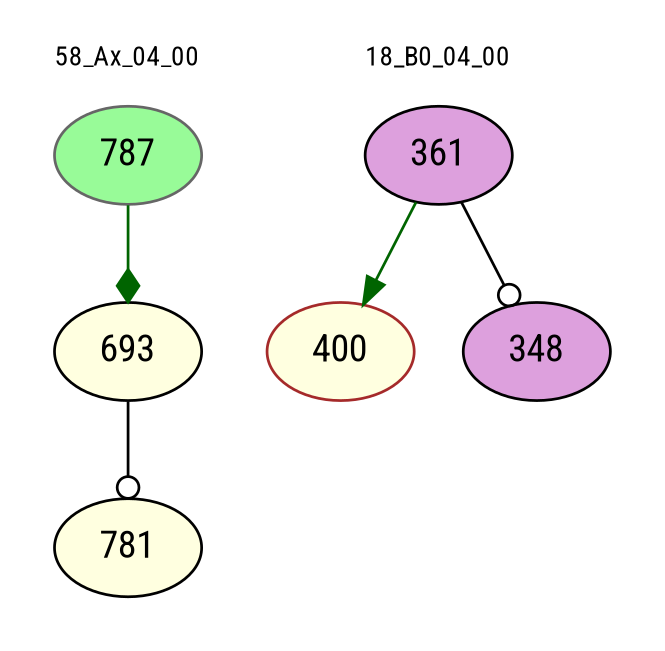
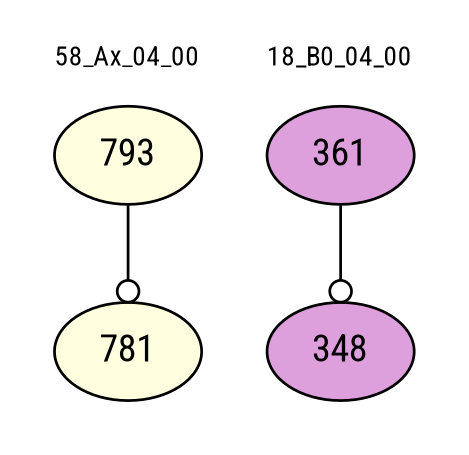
(128, 155) -> none
(128, 352) -> (128, 155)
(341, 352) -> none
